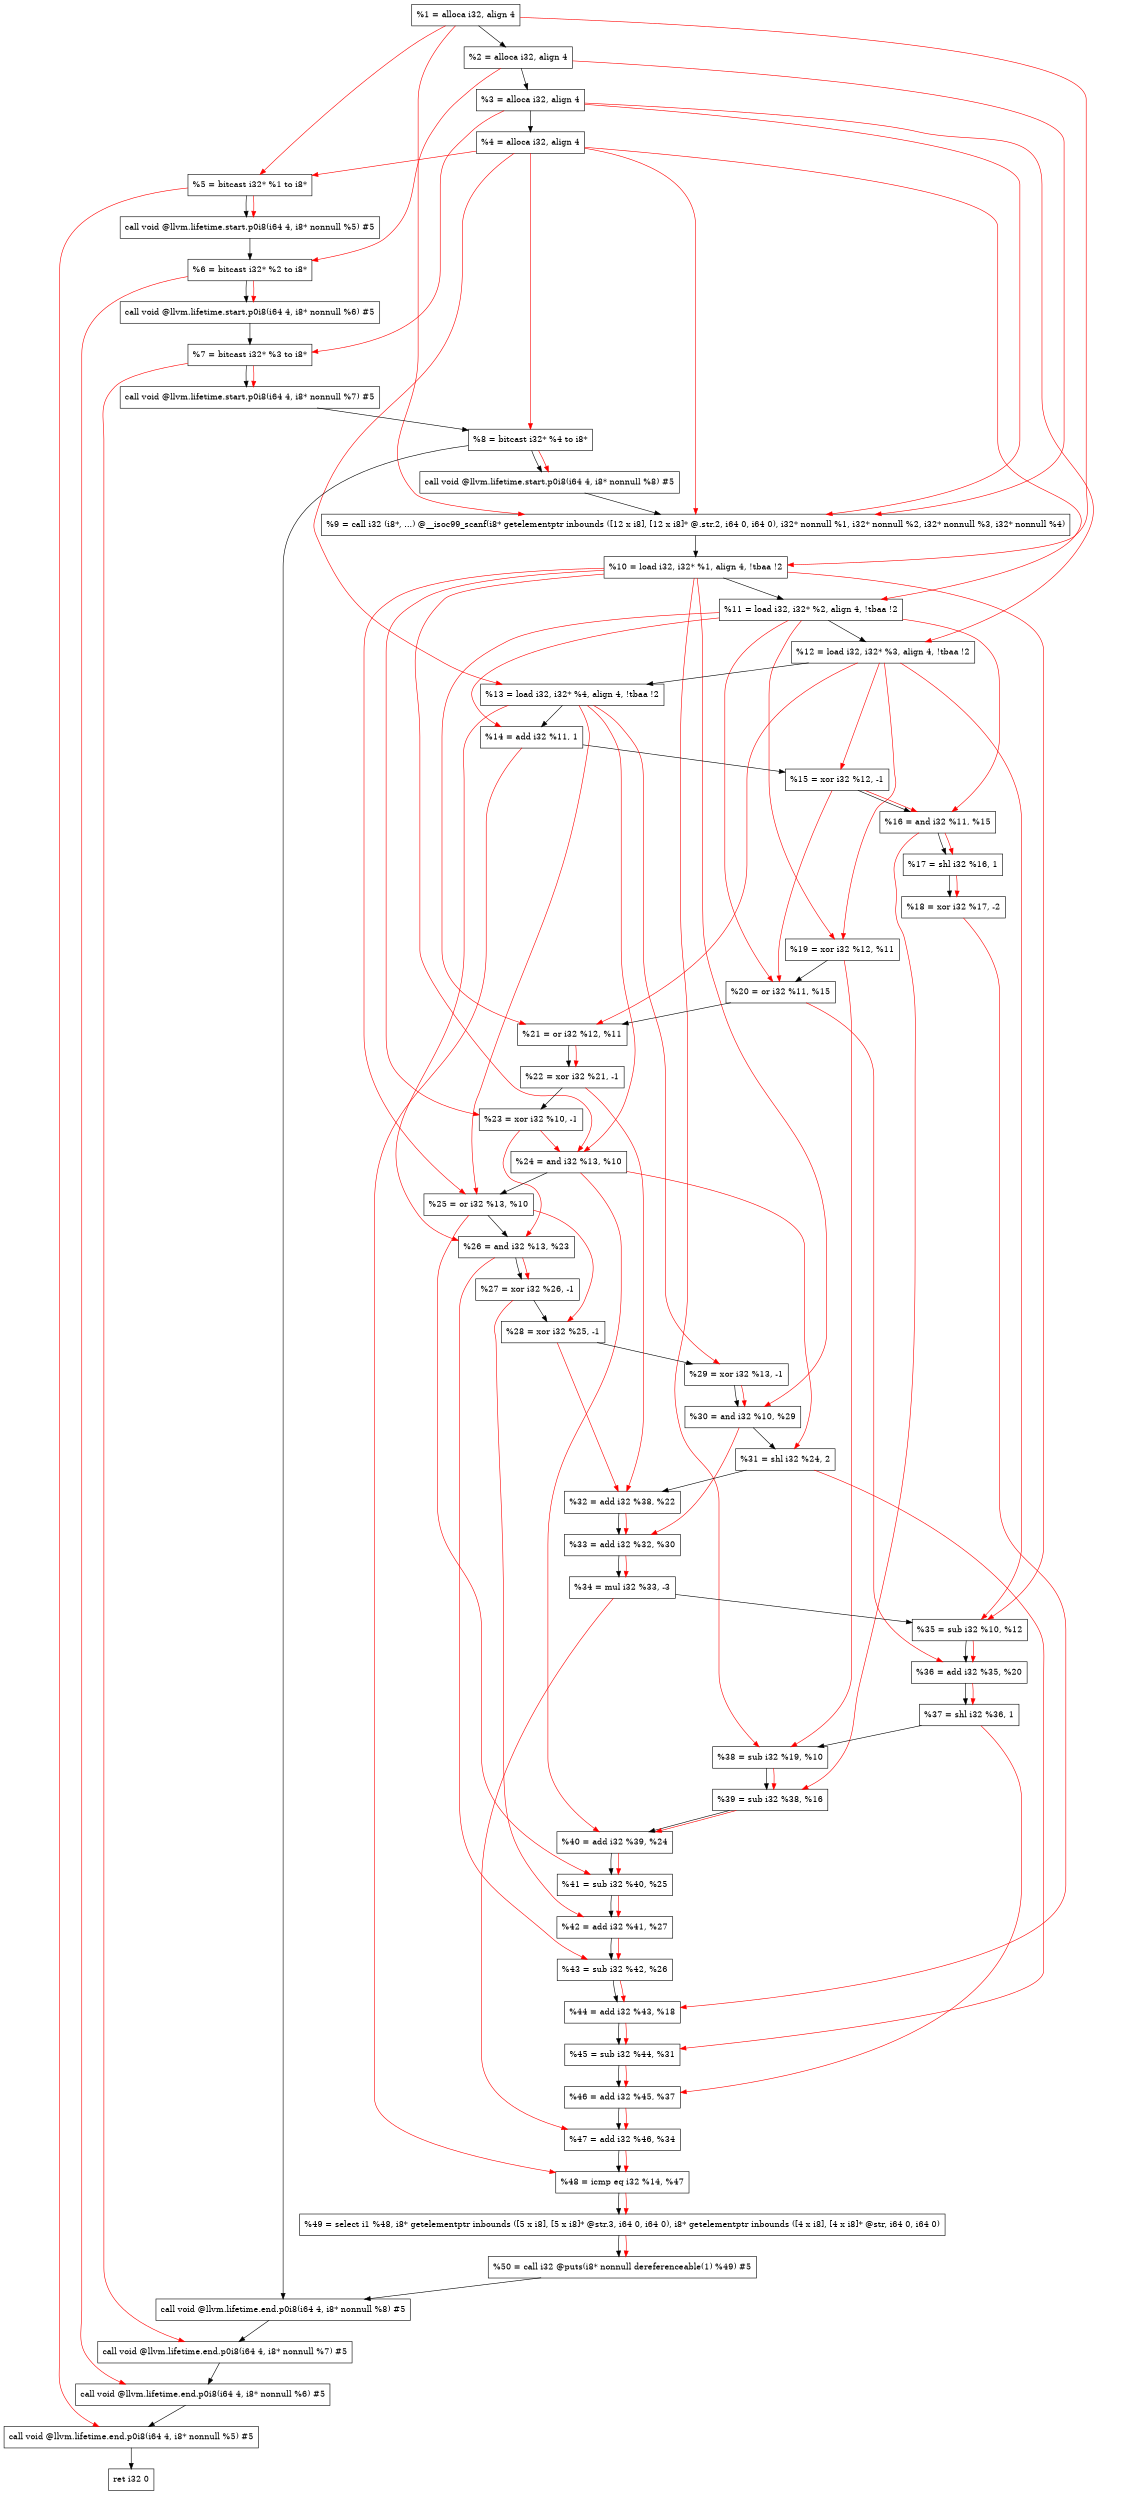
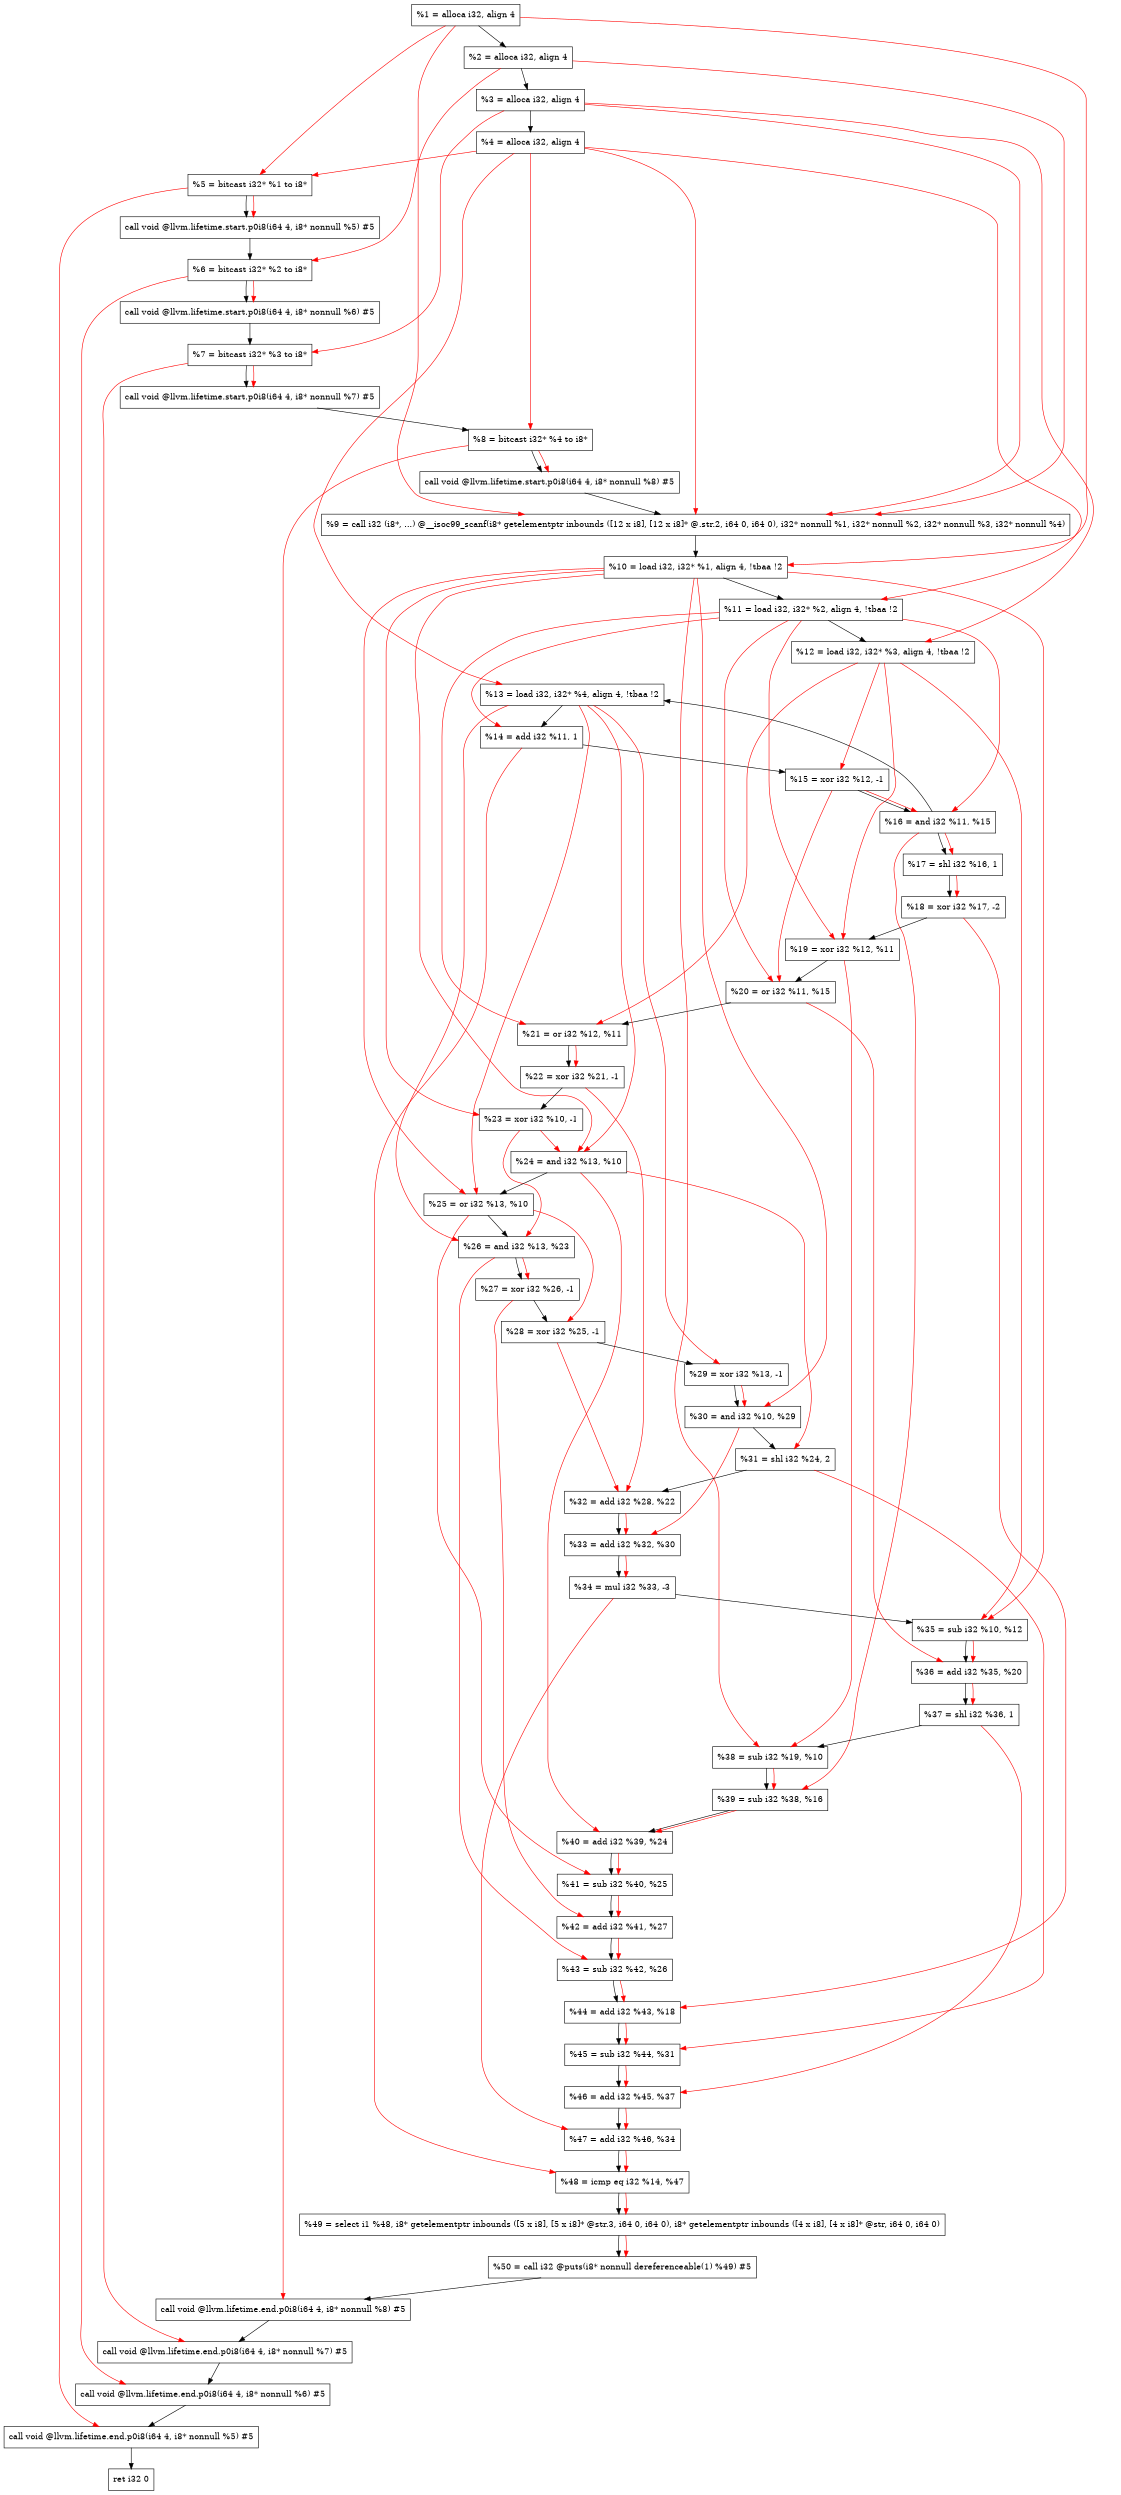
(735, 673) -> (813, 732)
none -> (903, 926)
(283, 1310) -> (283, 1310)
(622, 1502) -> (622, 1502)
